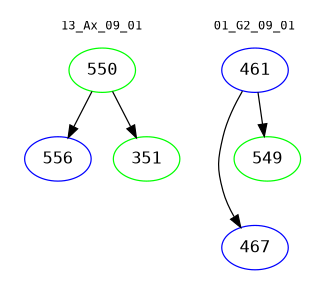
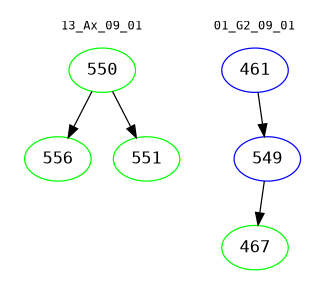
(220, 153) -> (262, 197)
(58, 159) -> (58, 159)
(147, 159) -> (147, 159)
(267, 159) -> (267, 159)
(255, 248) -> (255, 248)
